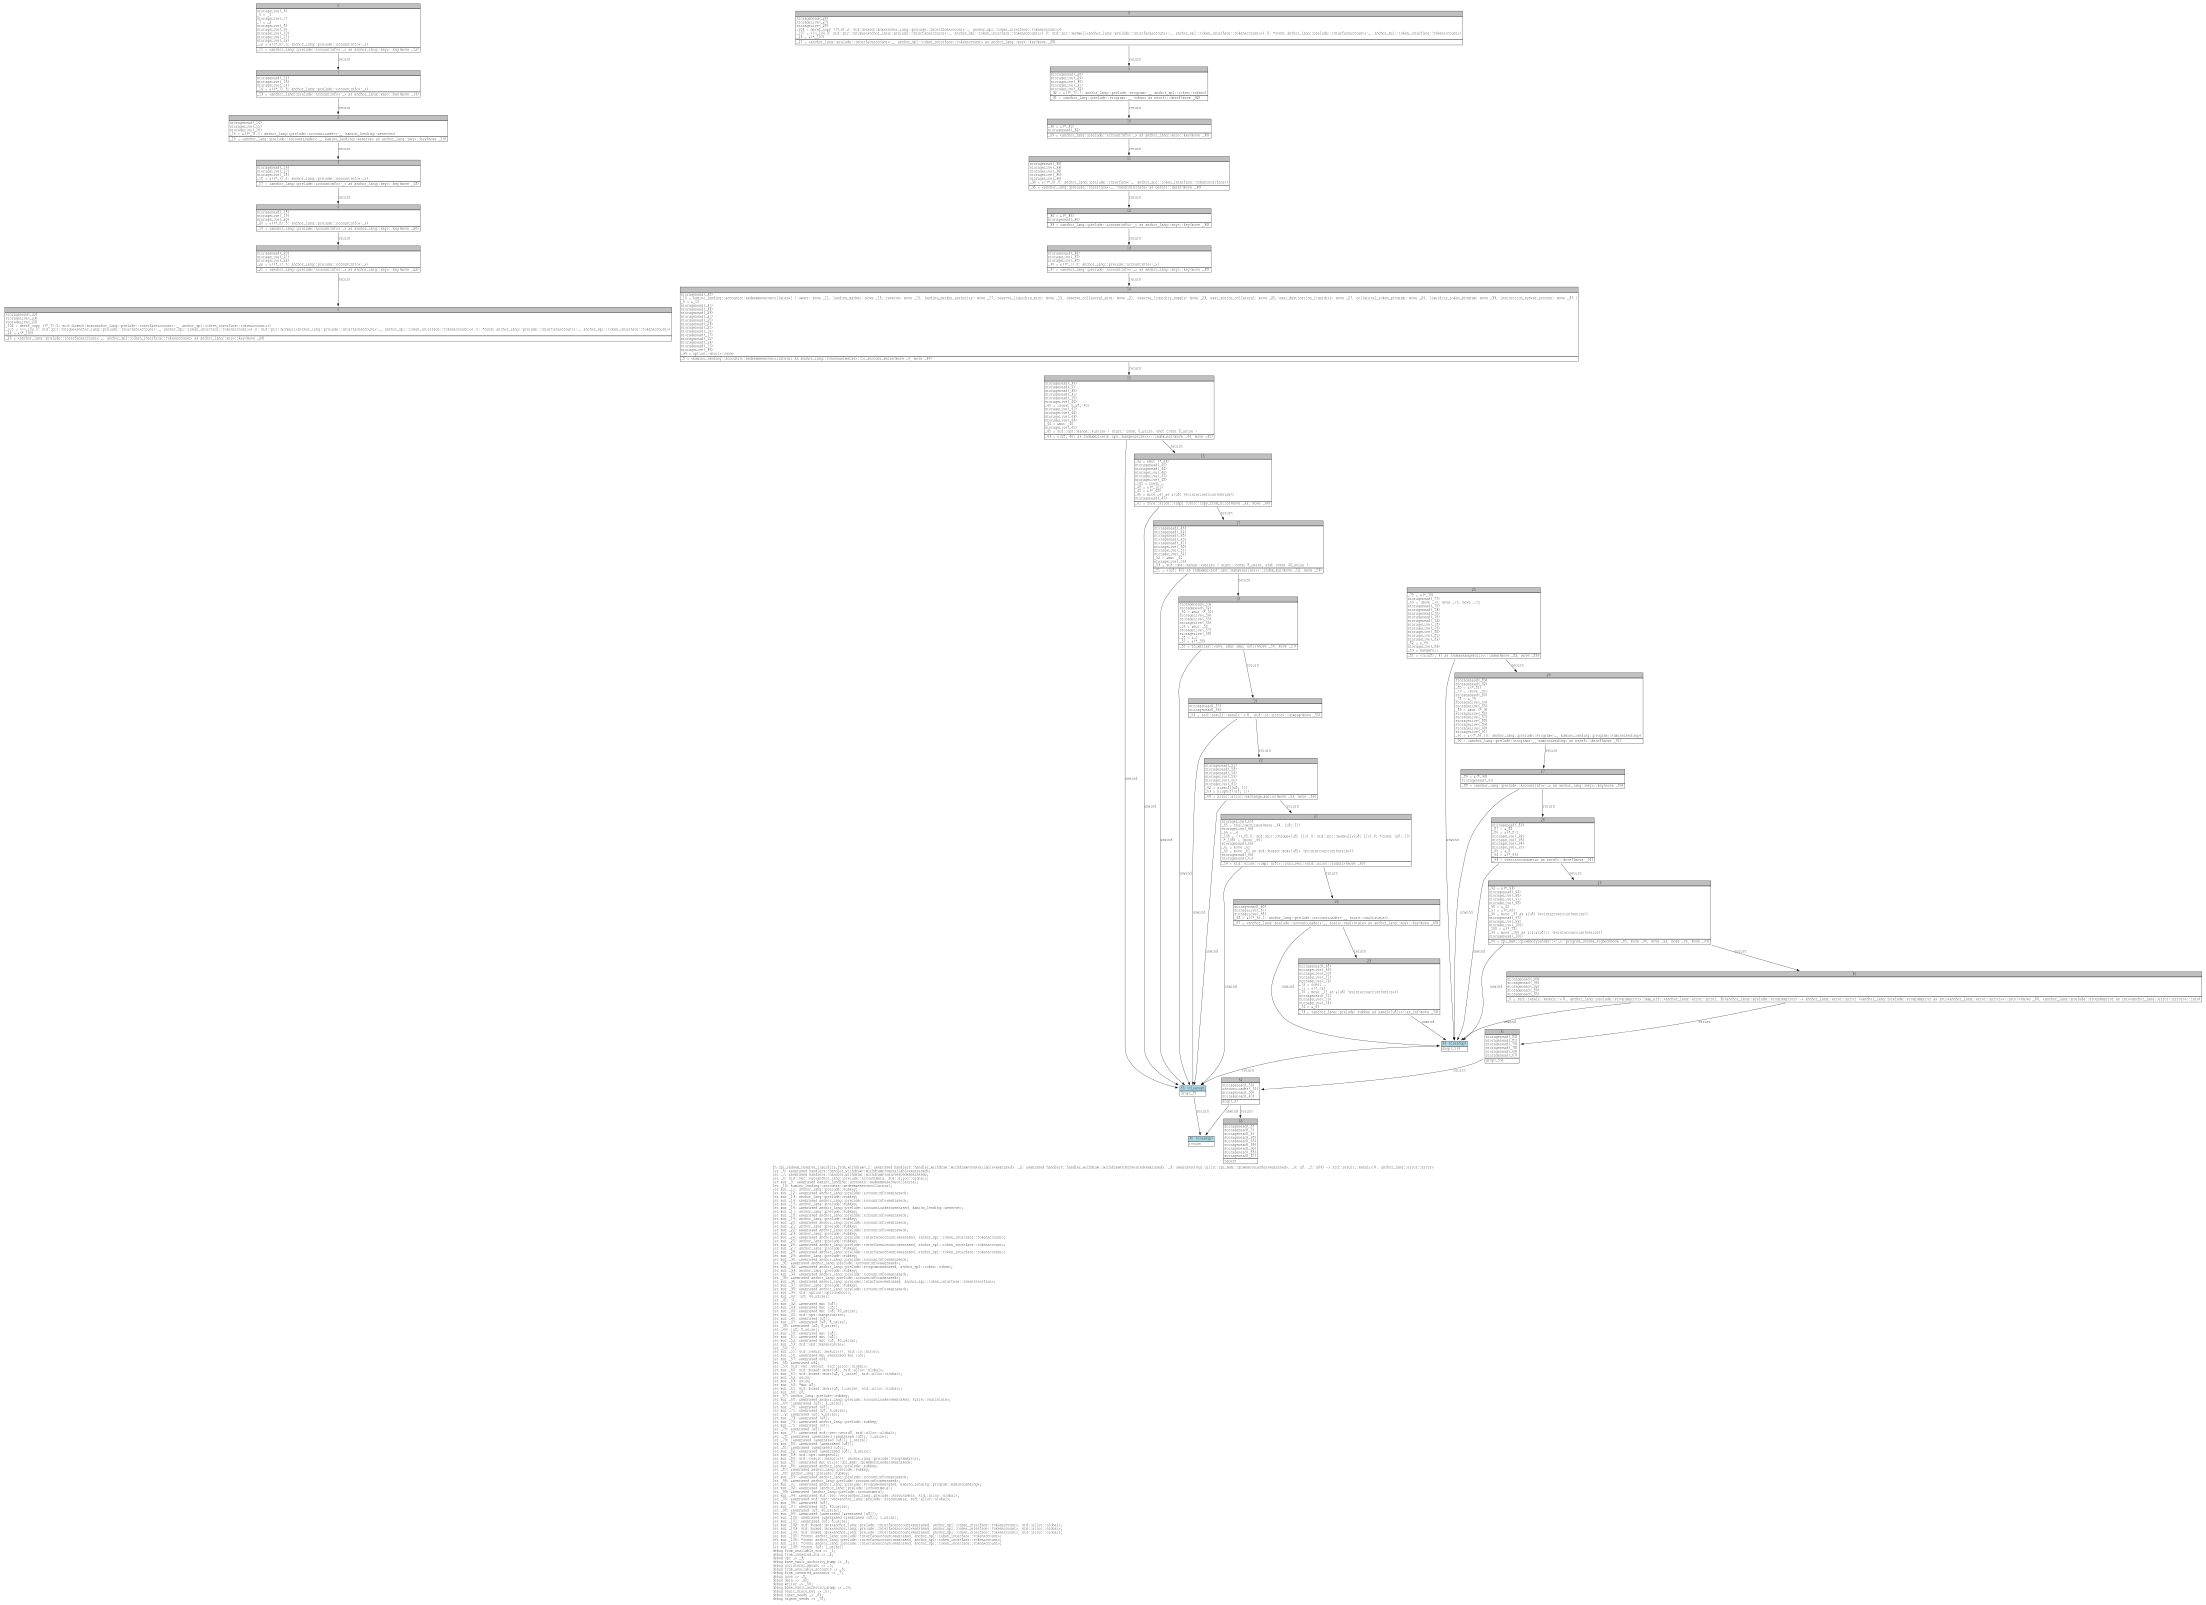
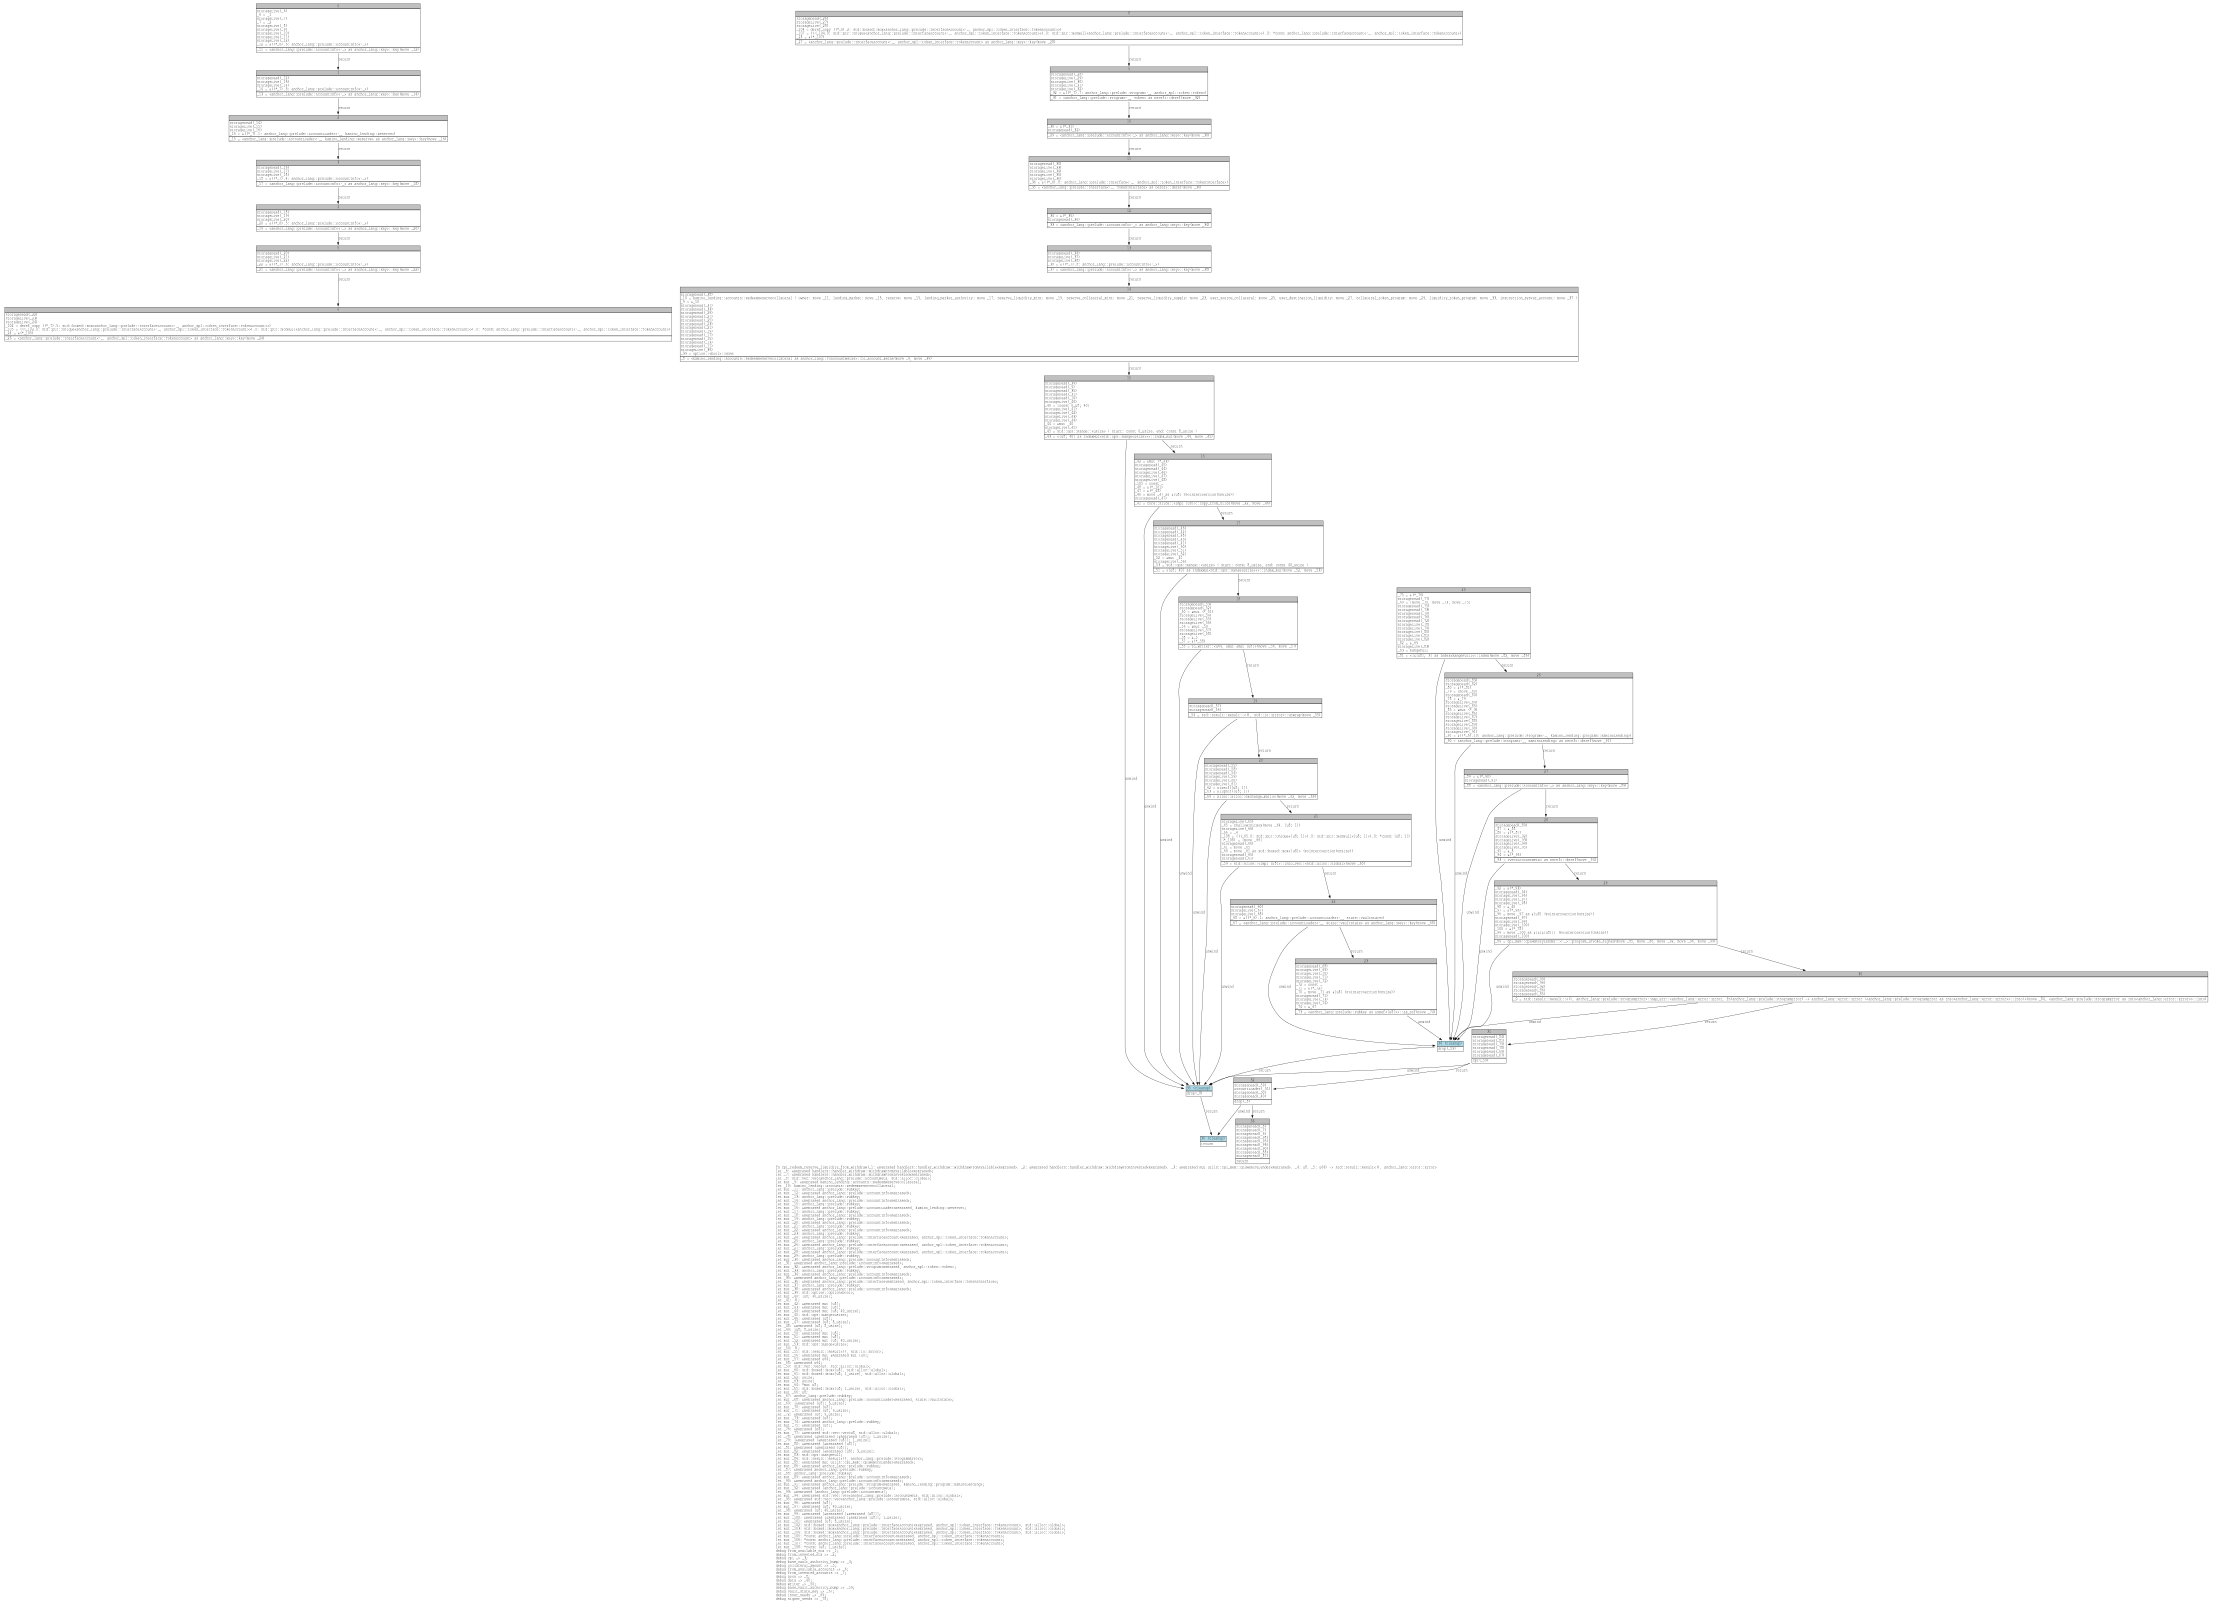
none -> (1455, 889)
(1495, 1061) -> (1481, 1061)
none -> (1340, 1071)
